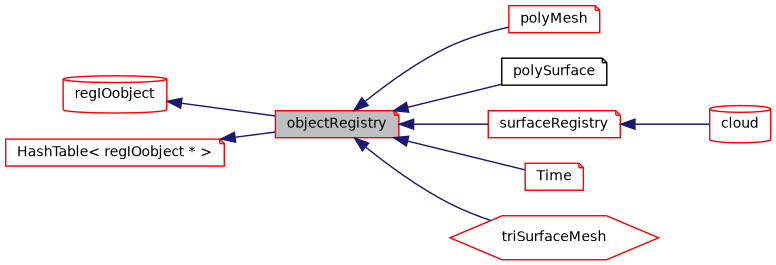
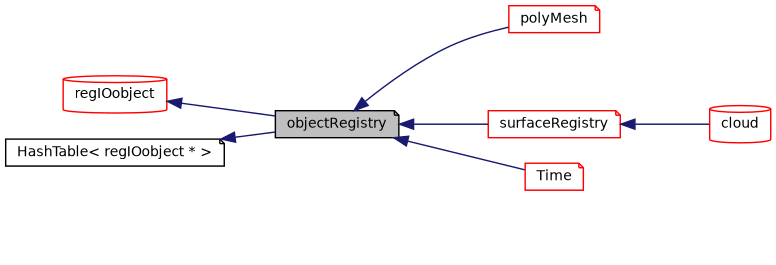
(554, 72) -> none
(337, 124) -> (337, 124)
(115, 153) -> (115, 153)
(554, 238) -> none
